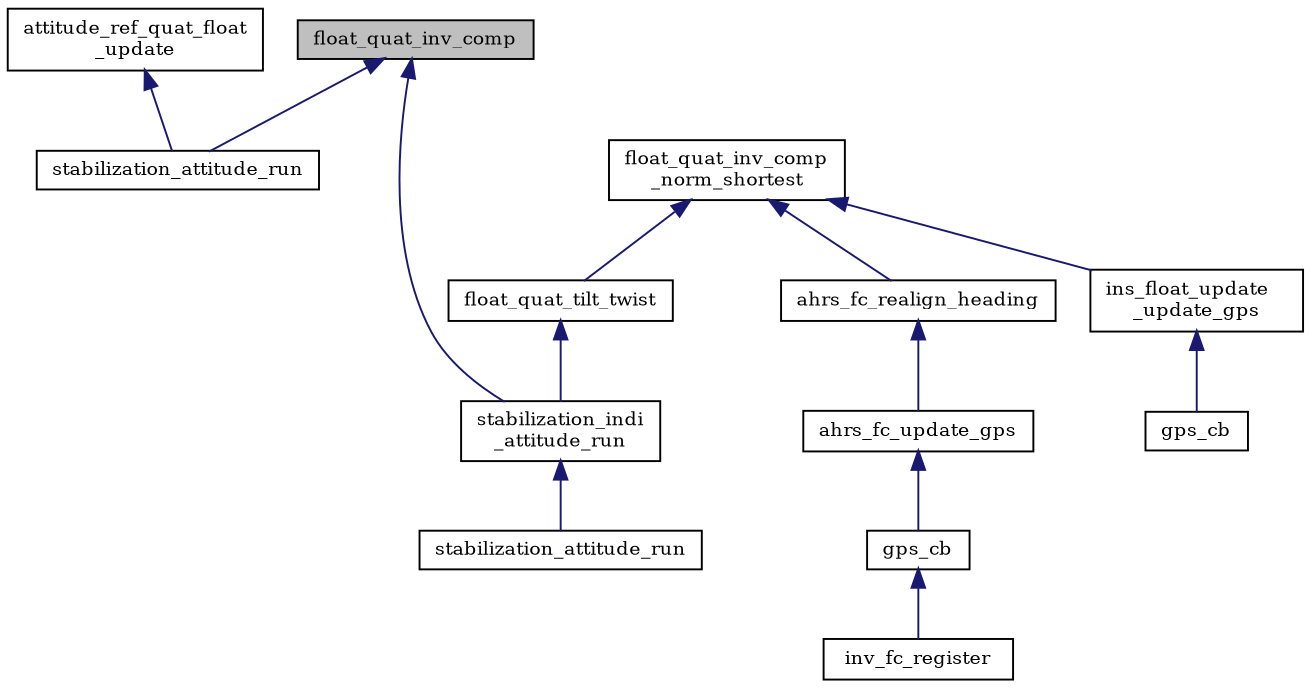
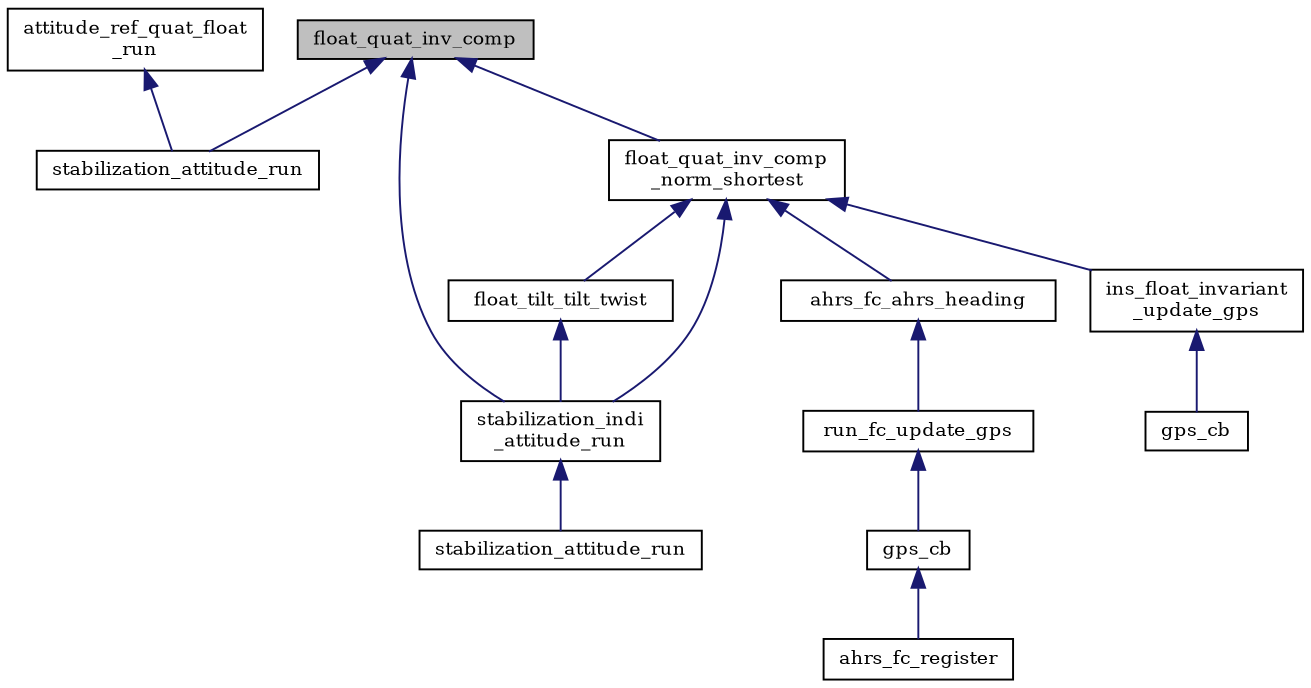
(135, 40) -> (135, 40)
none -> (567, 103)
(561, 301) -> (561, 301)
(918, 301) -> (918, 301)
(1197, 301) -> (1197, 301)
none -> (694, 326)
(918, 431) -> (918, 431)
(918, 659) -> (918, 659)
